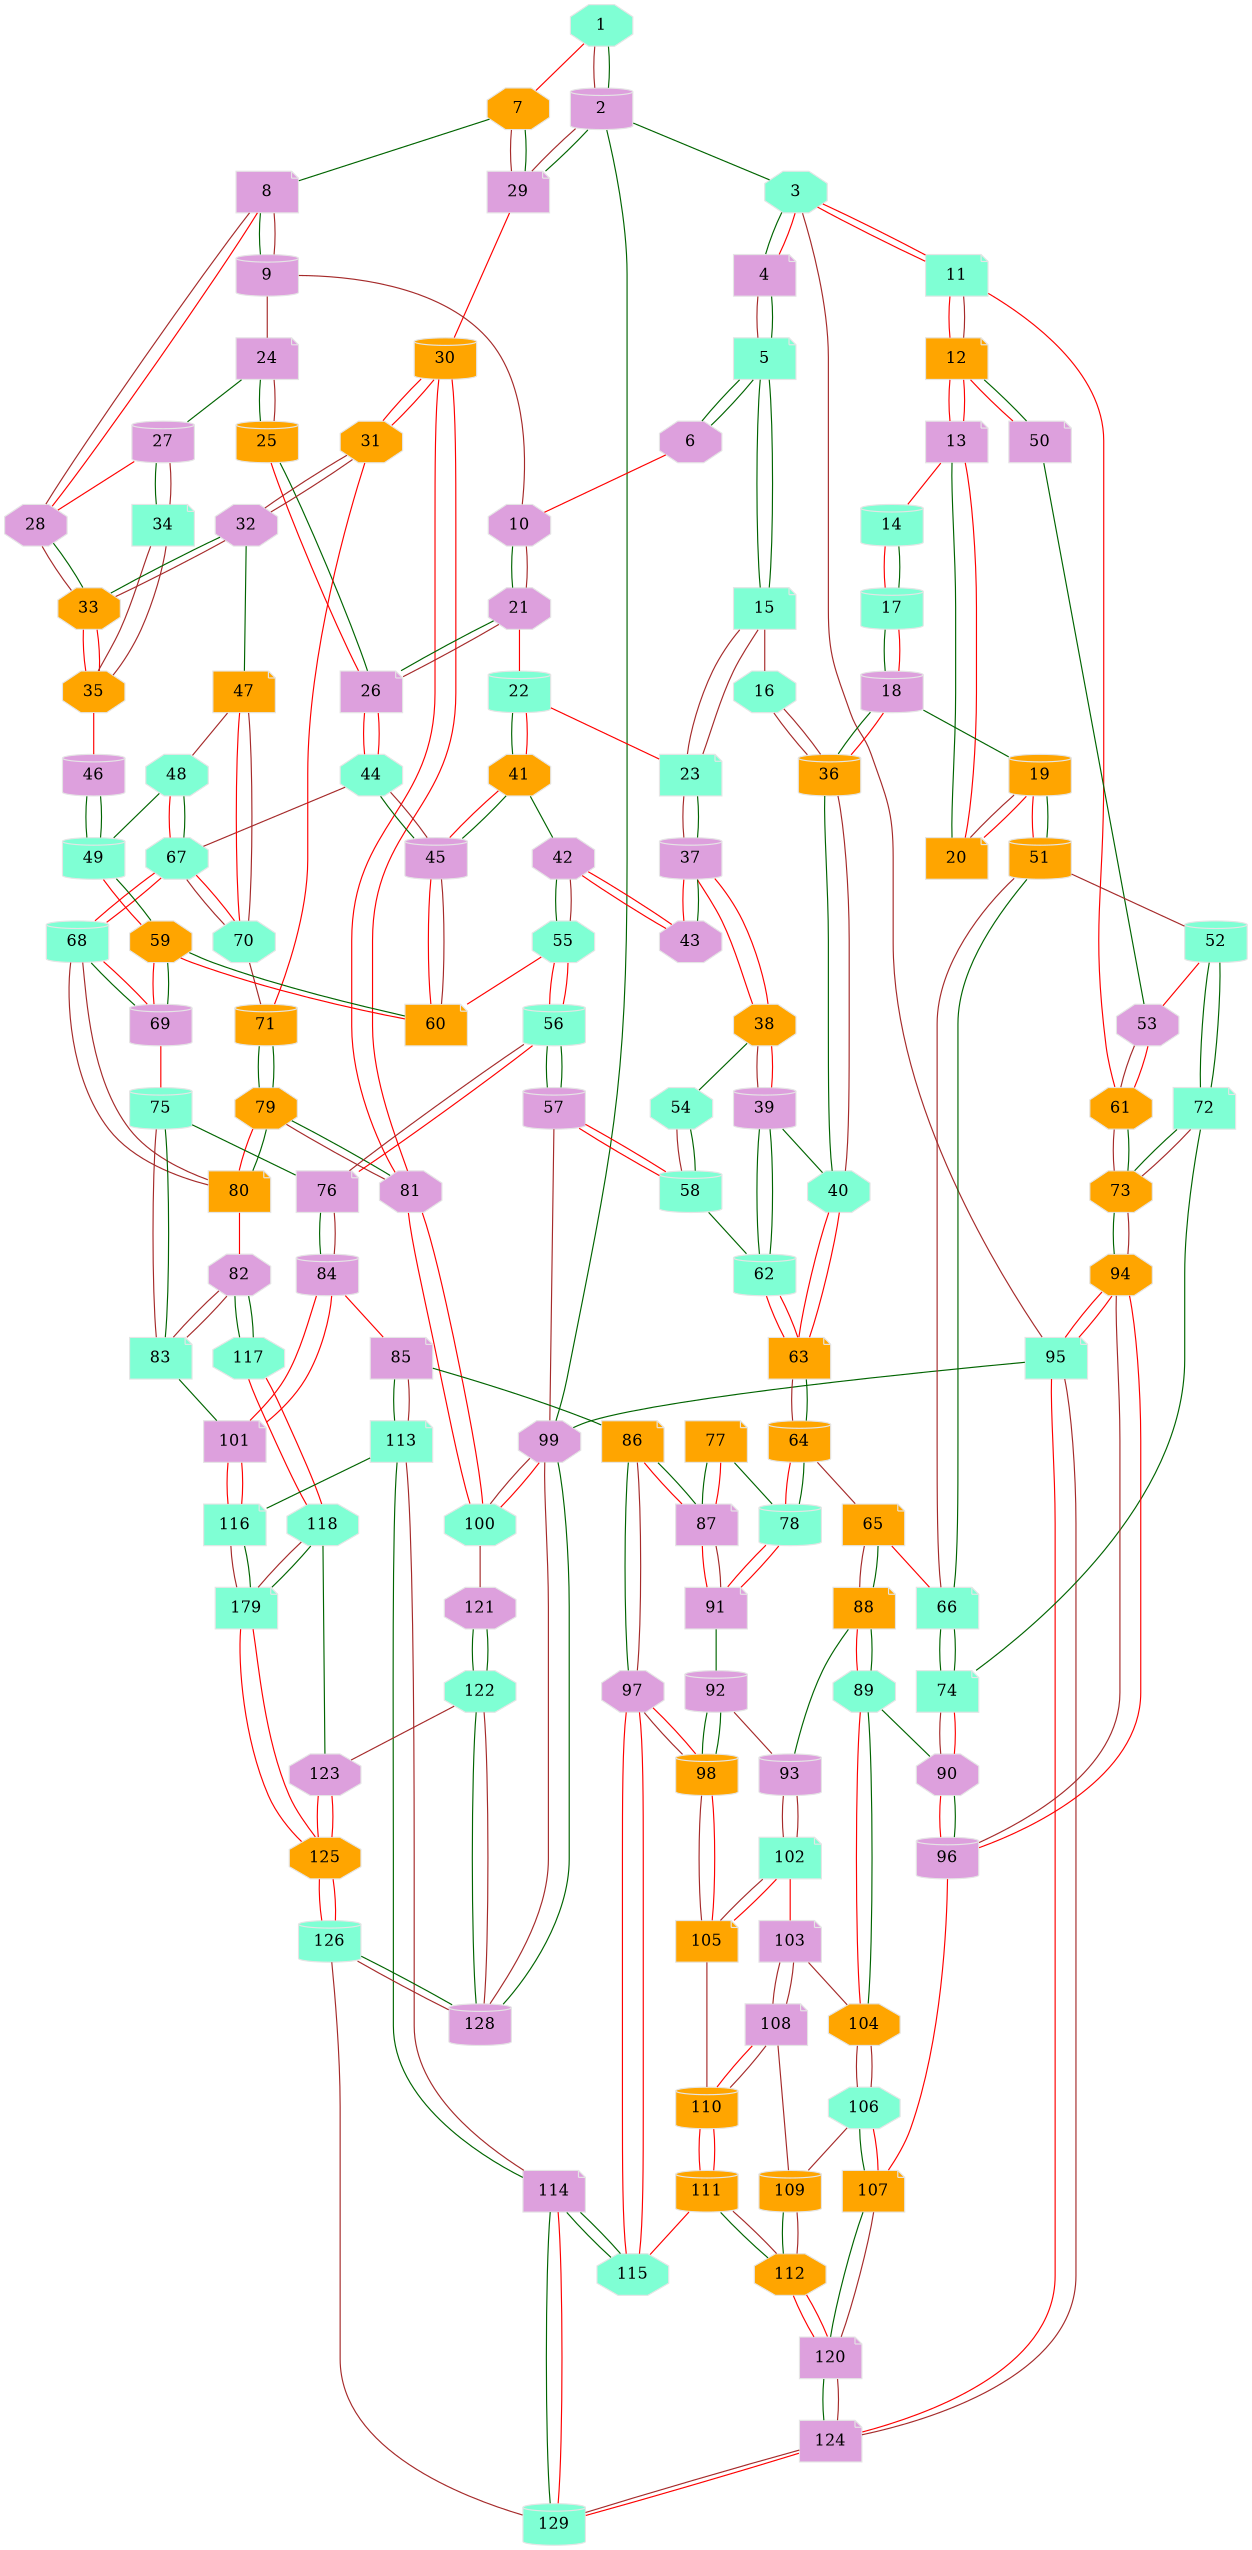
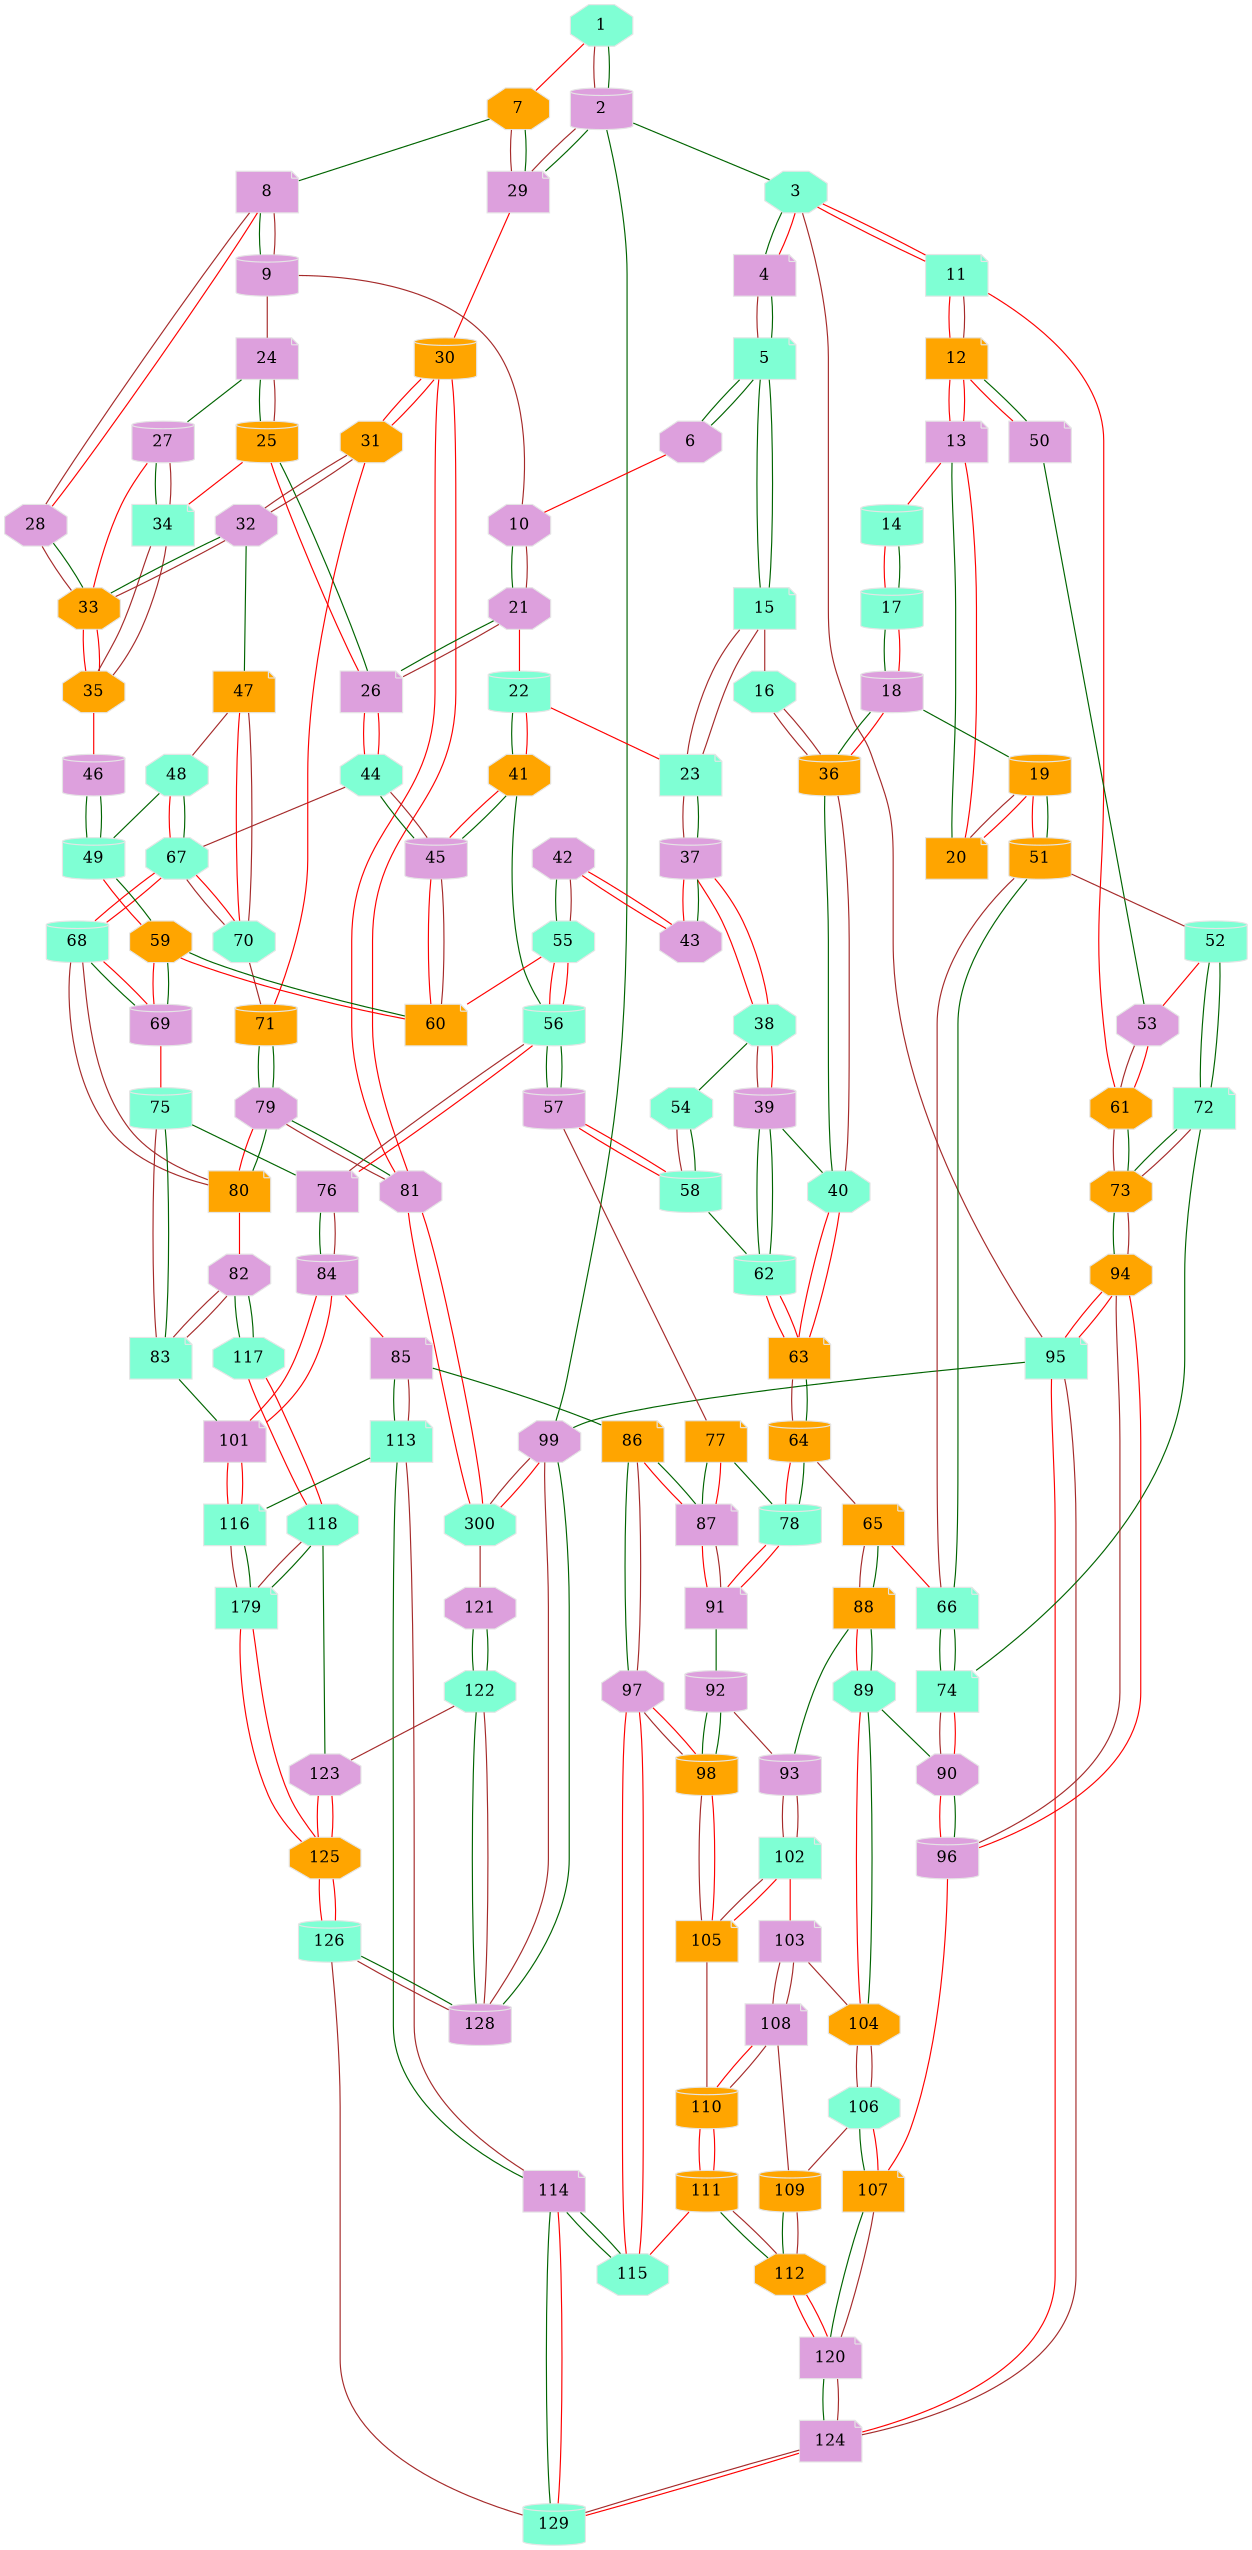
none -> (216, 483)
(96, 486) -> (114, 522)
(541, 817) -> (513, 902)
(765, 1025) -> (765, 1025)
(266, 1108) -> (266, 1108)
(552, 1275) -> (635, 1275)
(480, 1525) -> (480, 1525)
